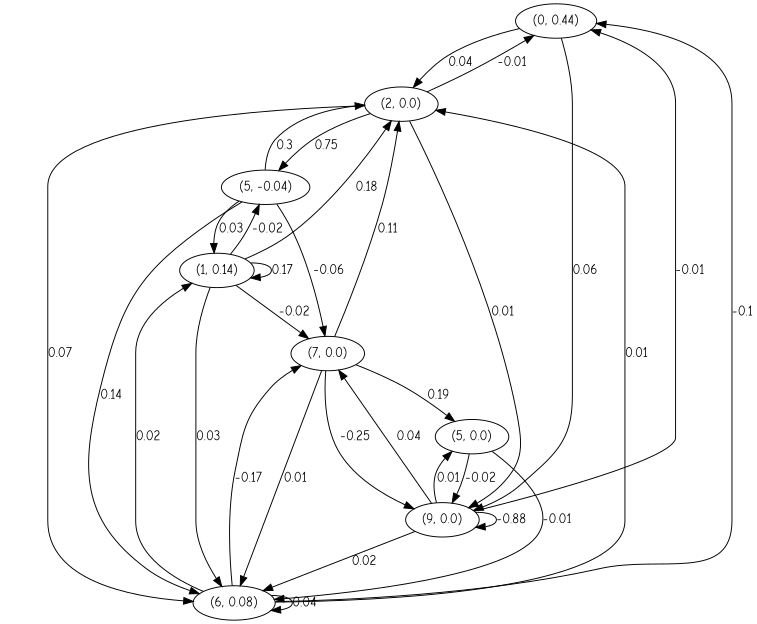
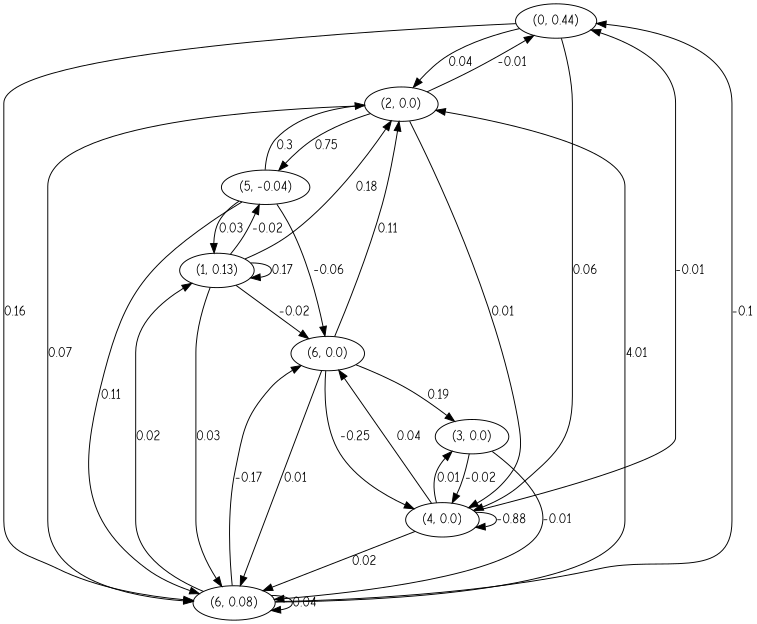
none -> (4, 153)
(217, 270) -> (217, 270)
(328, 354) -> (328, 354)
(637, 354) -> (637, 354)
(111, 395) -> (111, 395)
(472, 437) -> (472, 437)
(442, 520) -> (442, 520)
